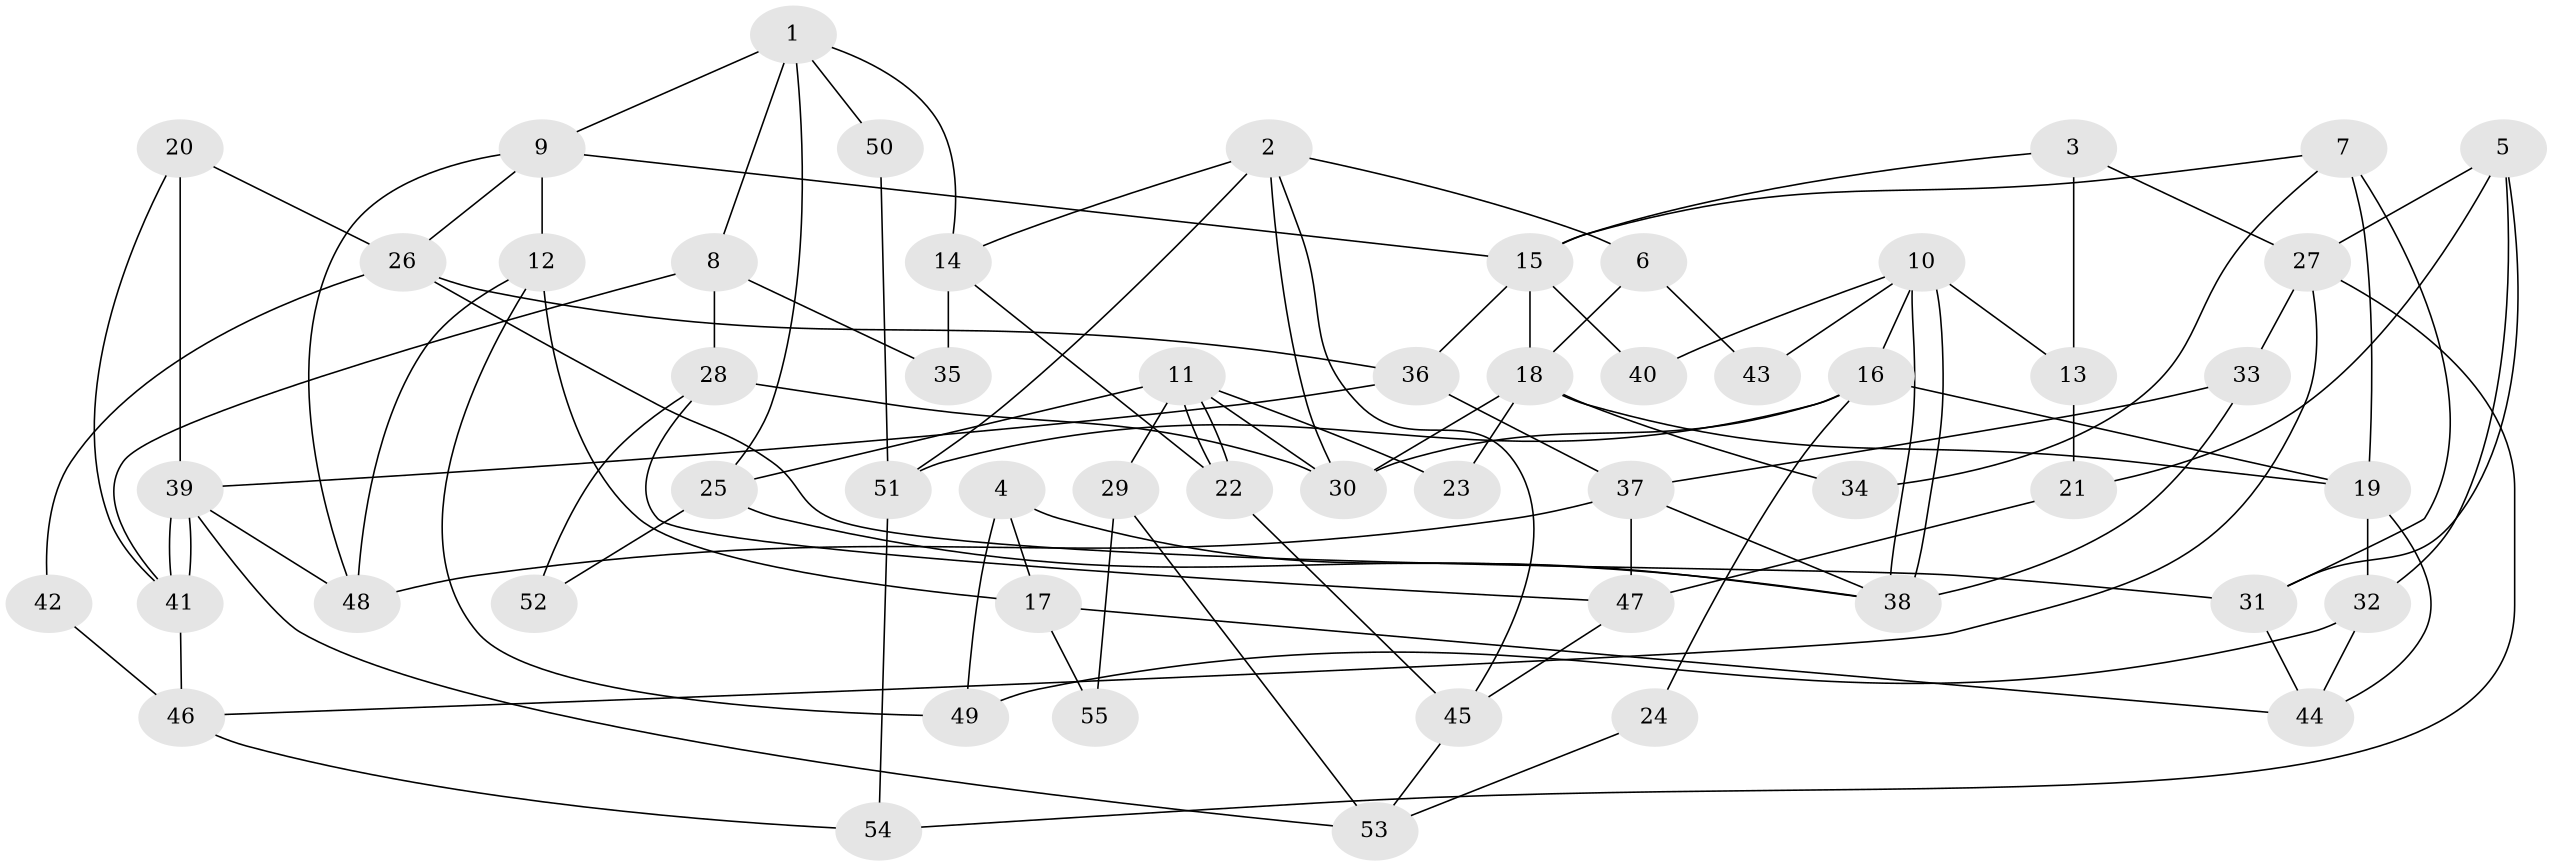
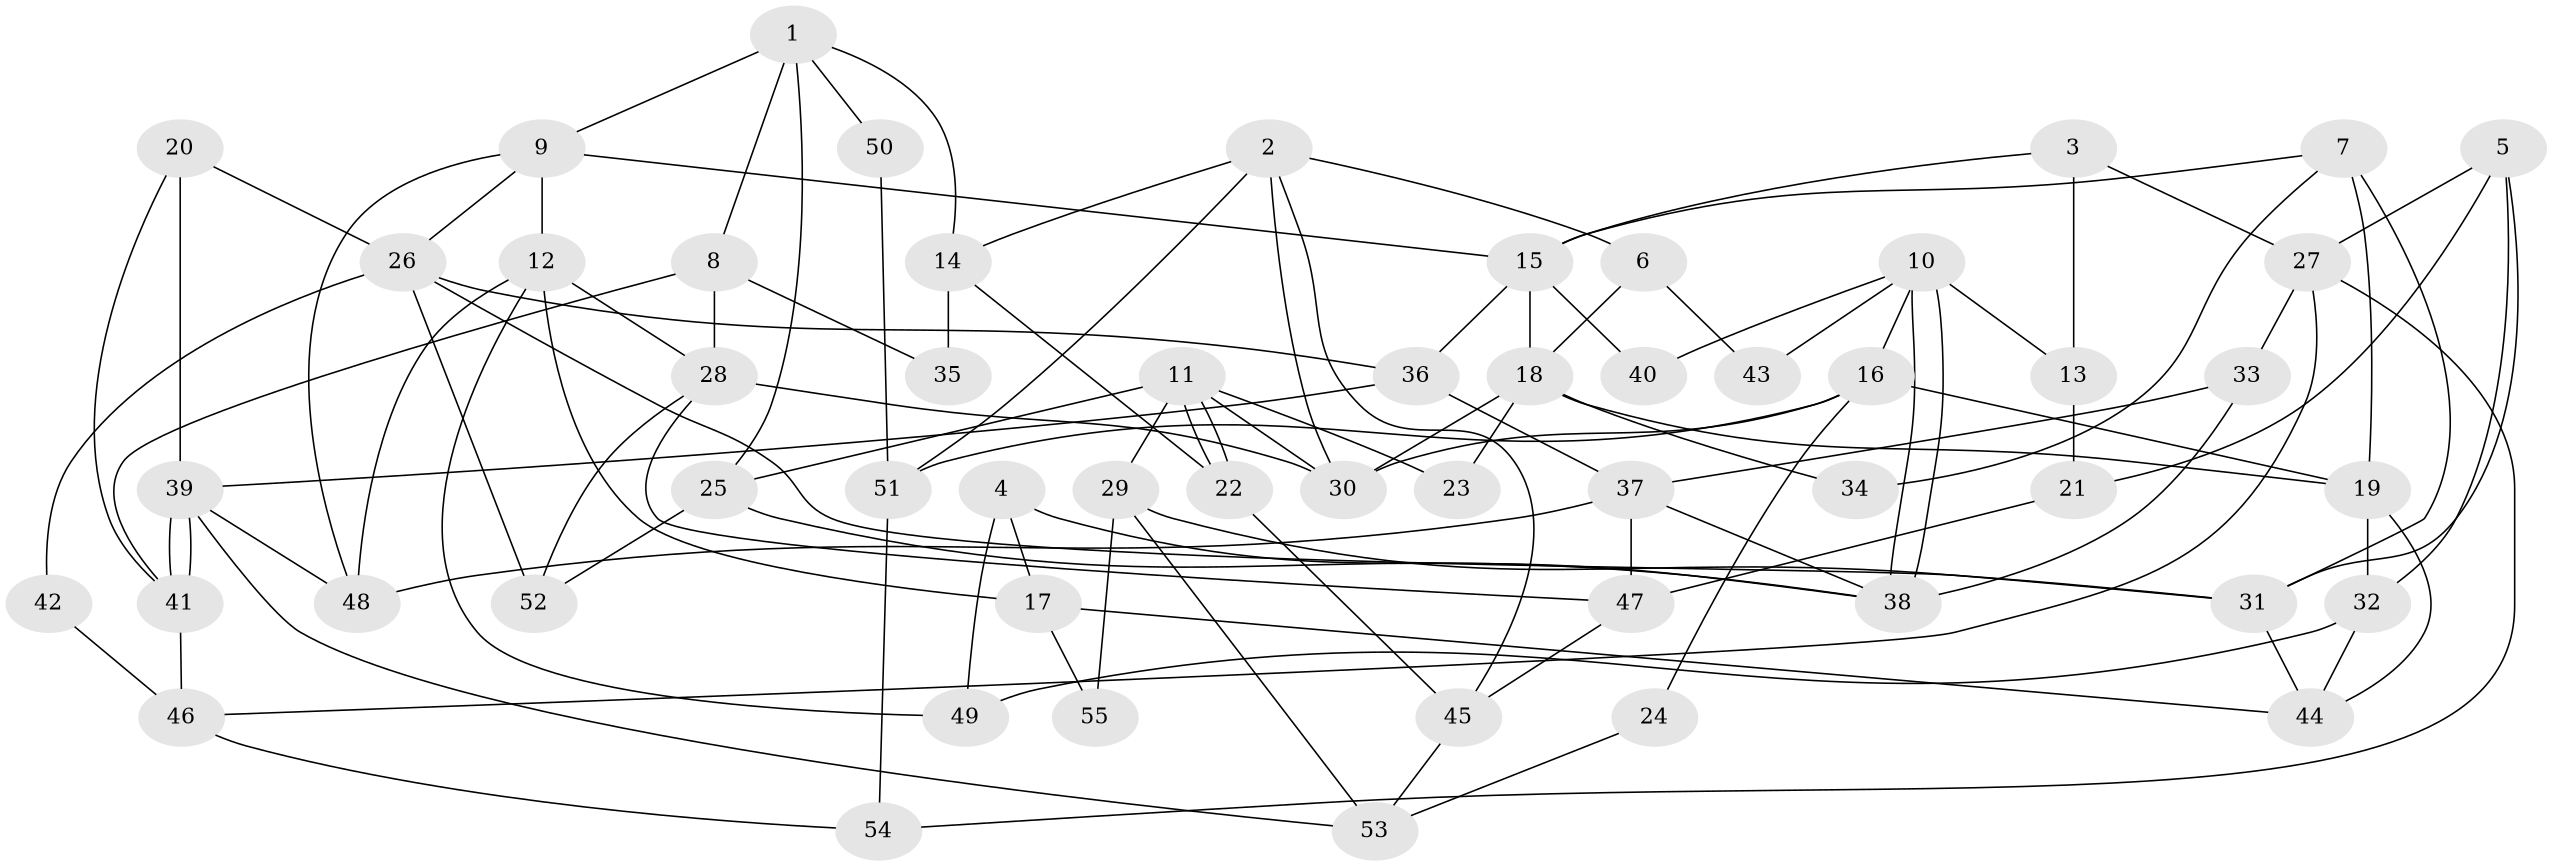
none -> (637, 325)
none -> (471, 440)
none -> (1677, 568)
